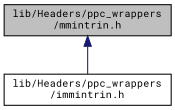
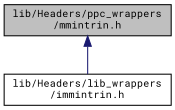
(88, 90) -> (88, 90)
